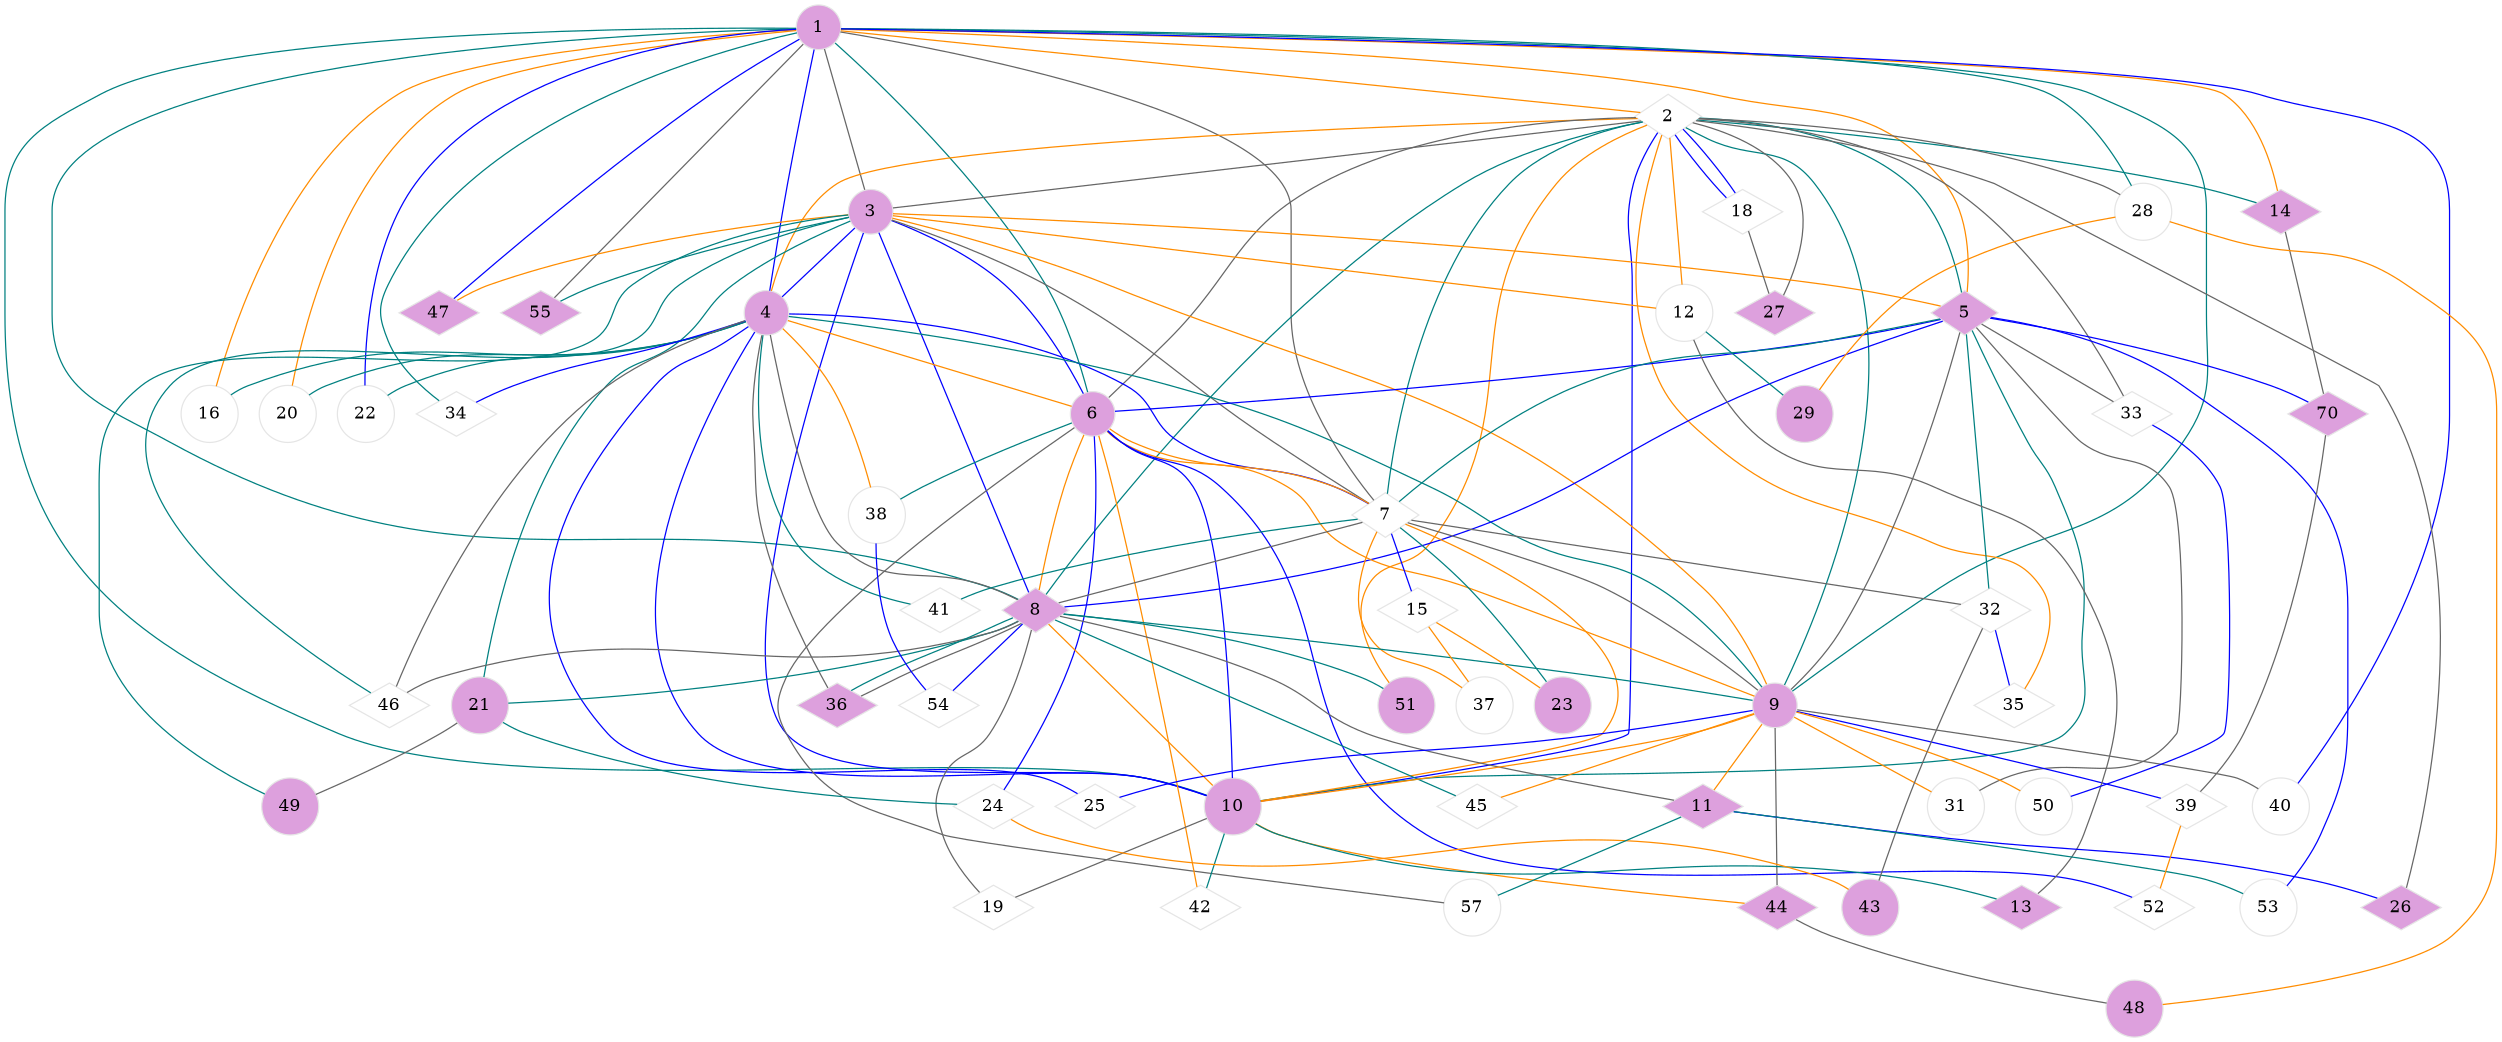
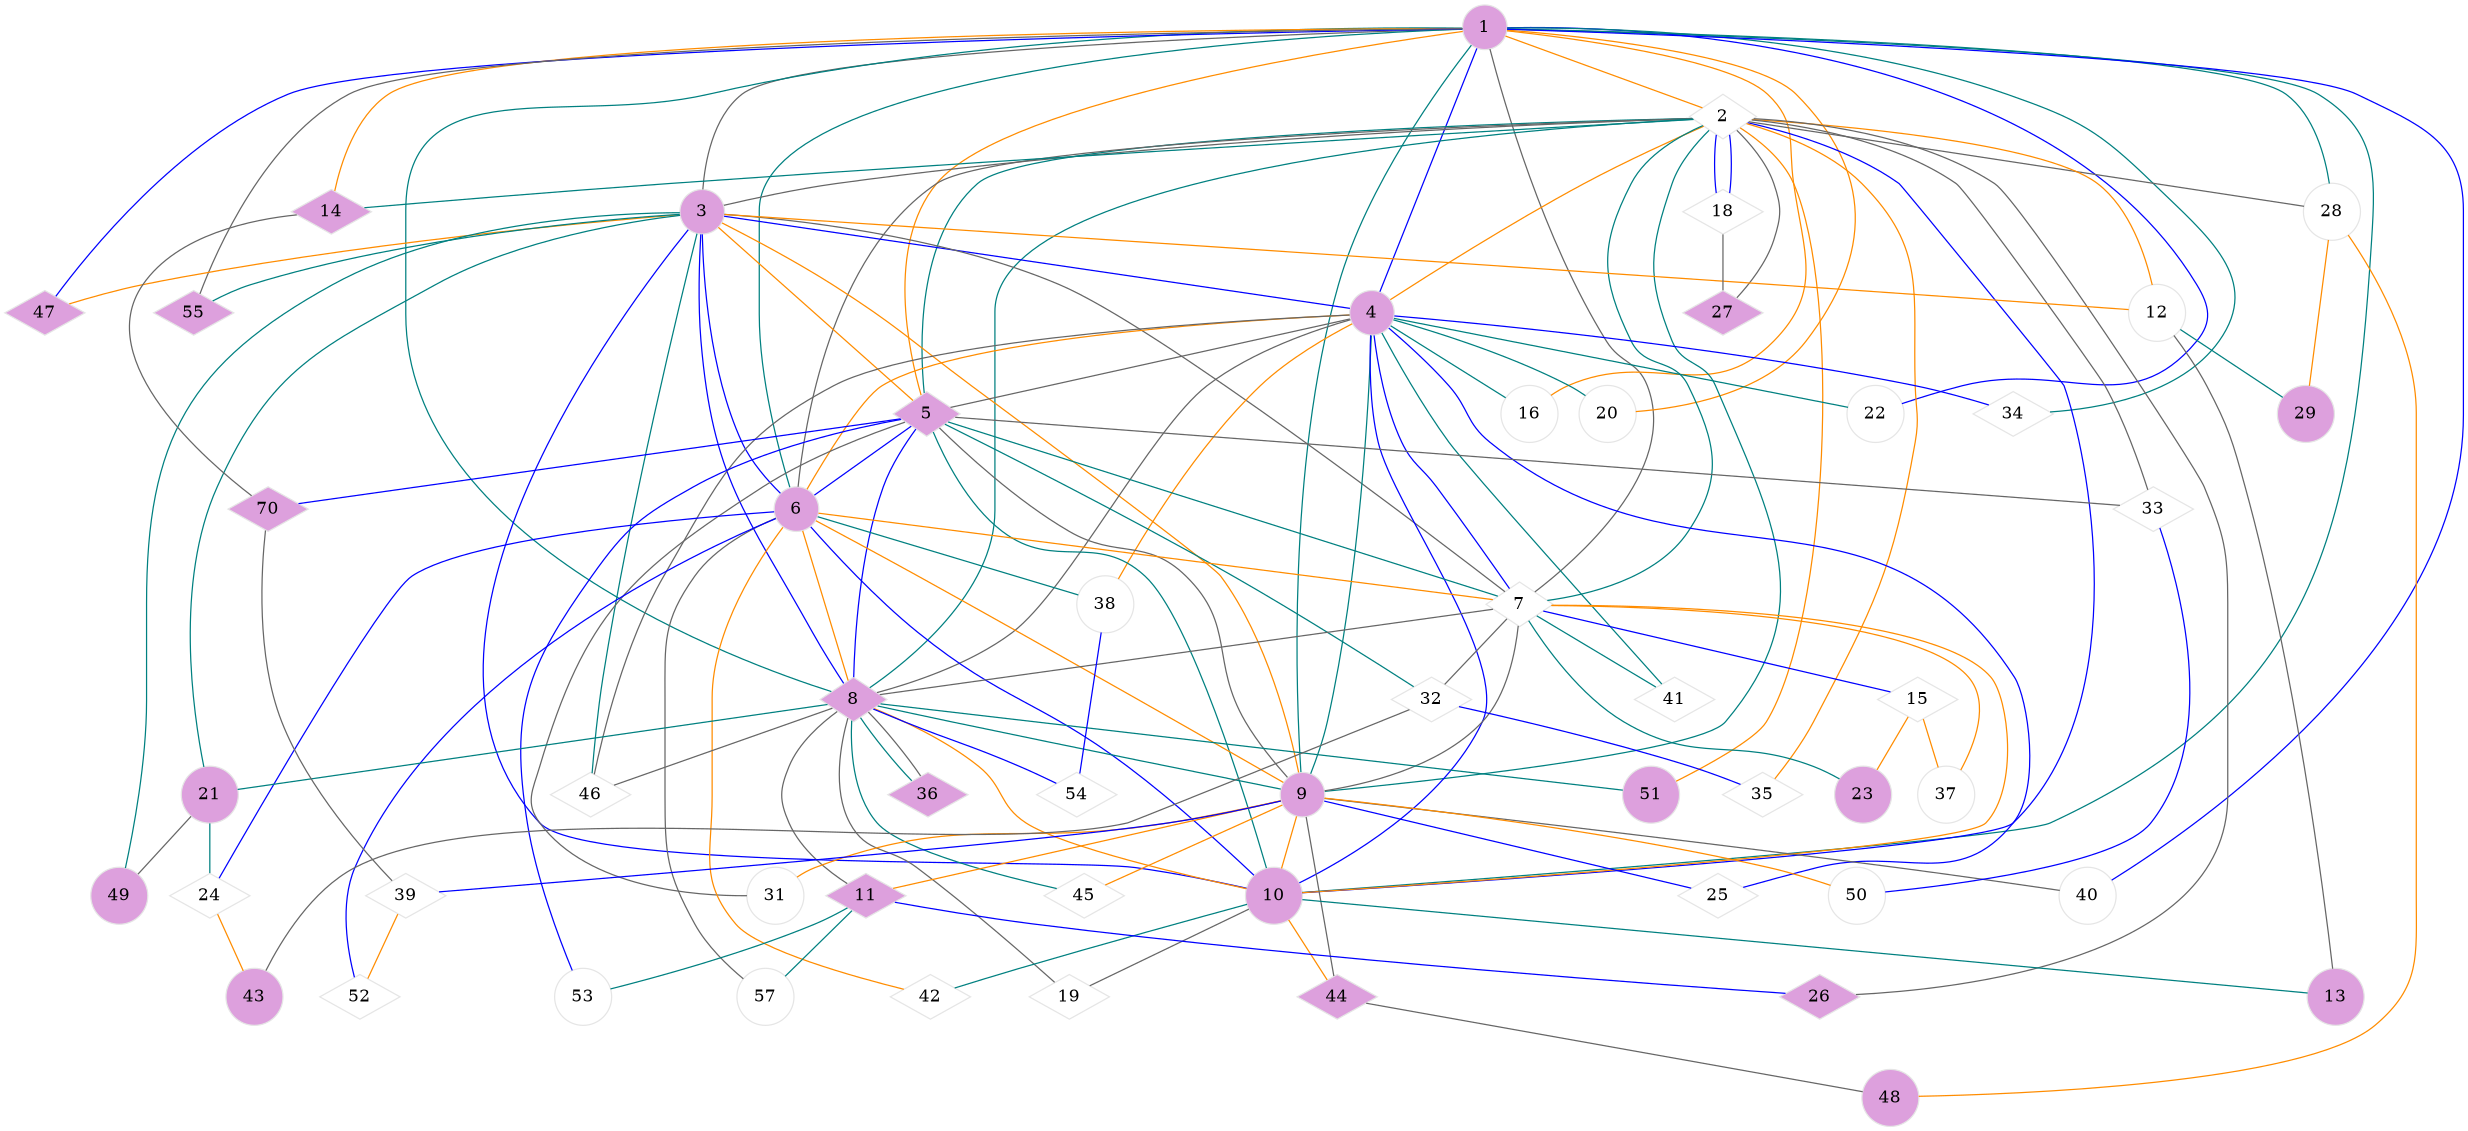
(759, 518) -> (1150, 363)
(2022, 908) -> (2336, 997)
